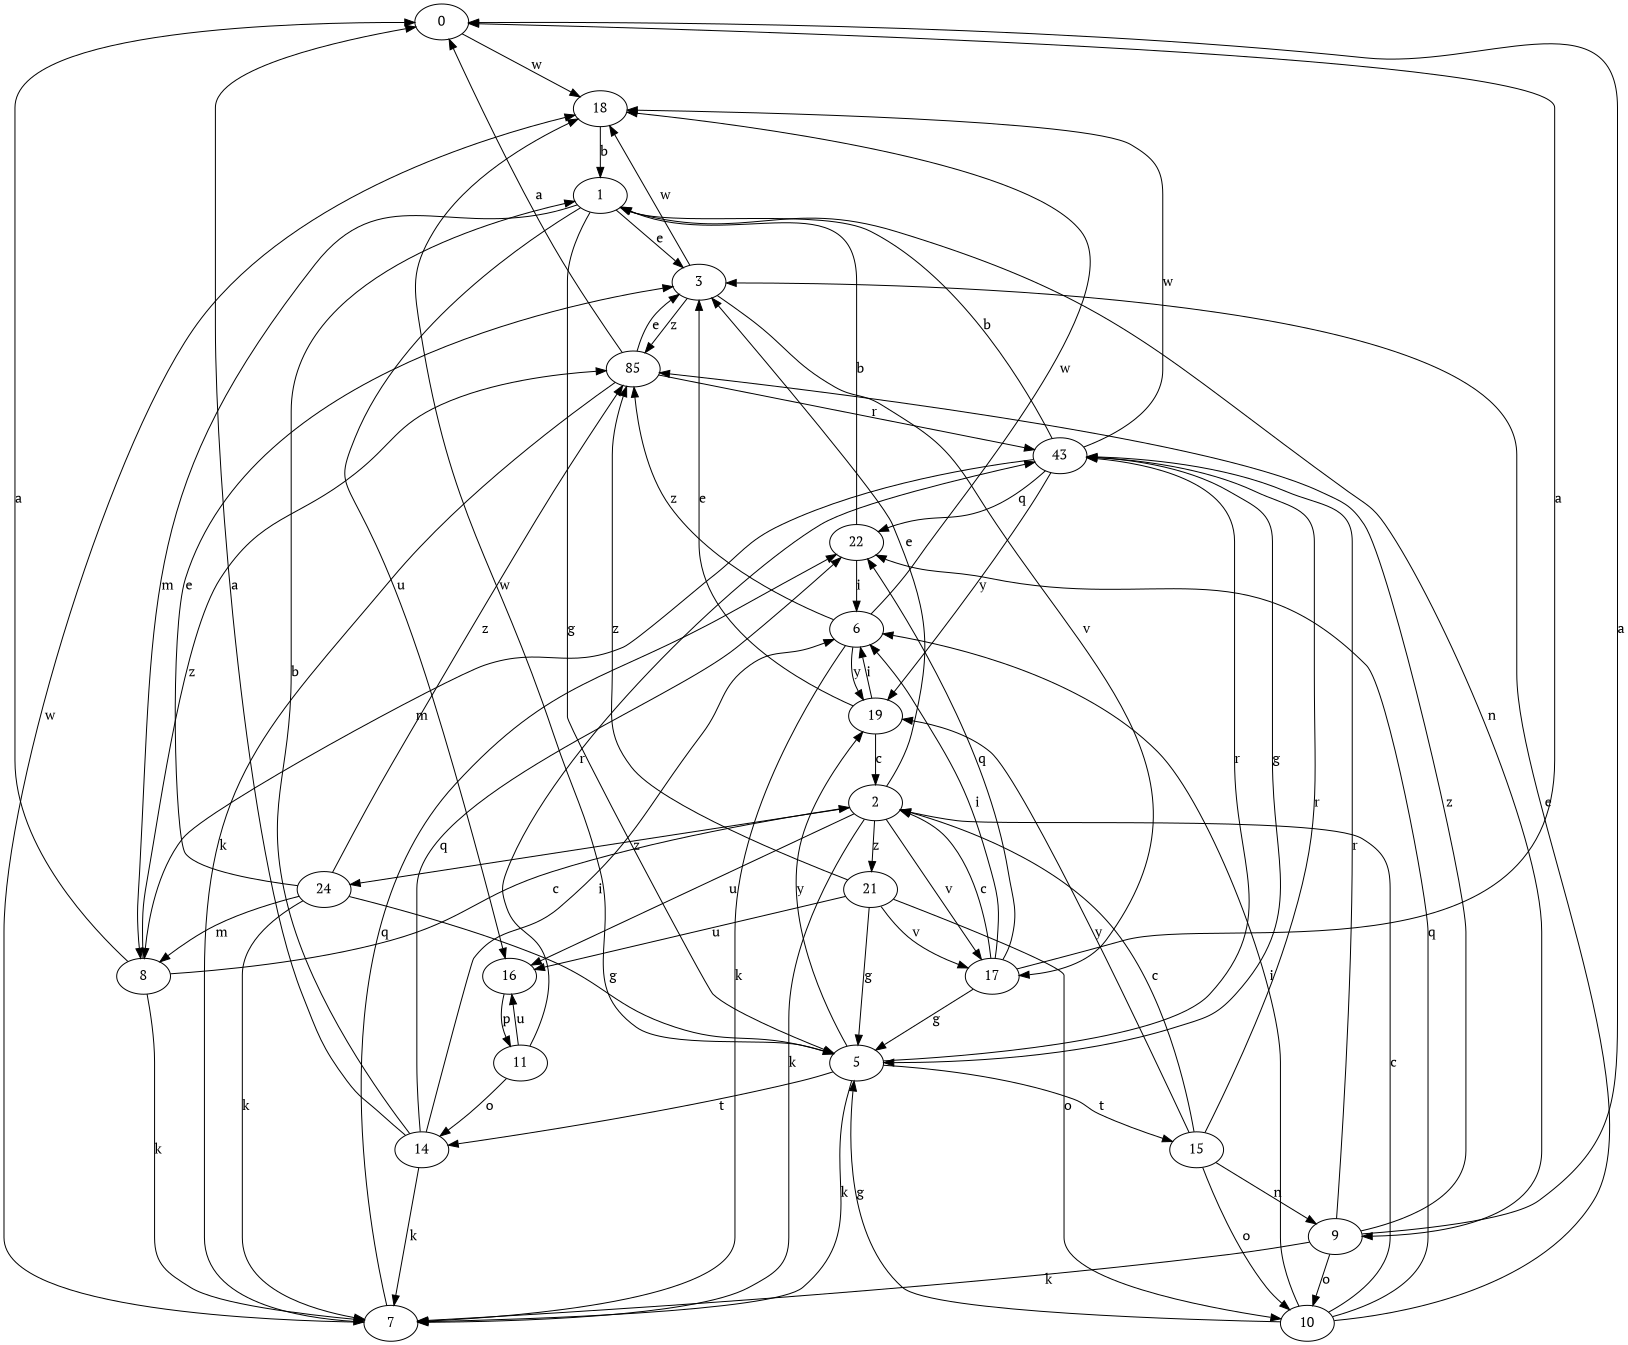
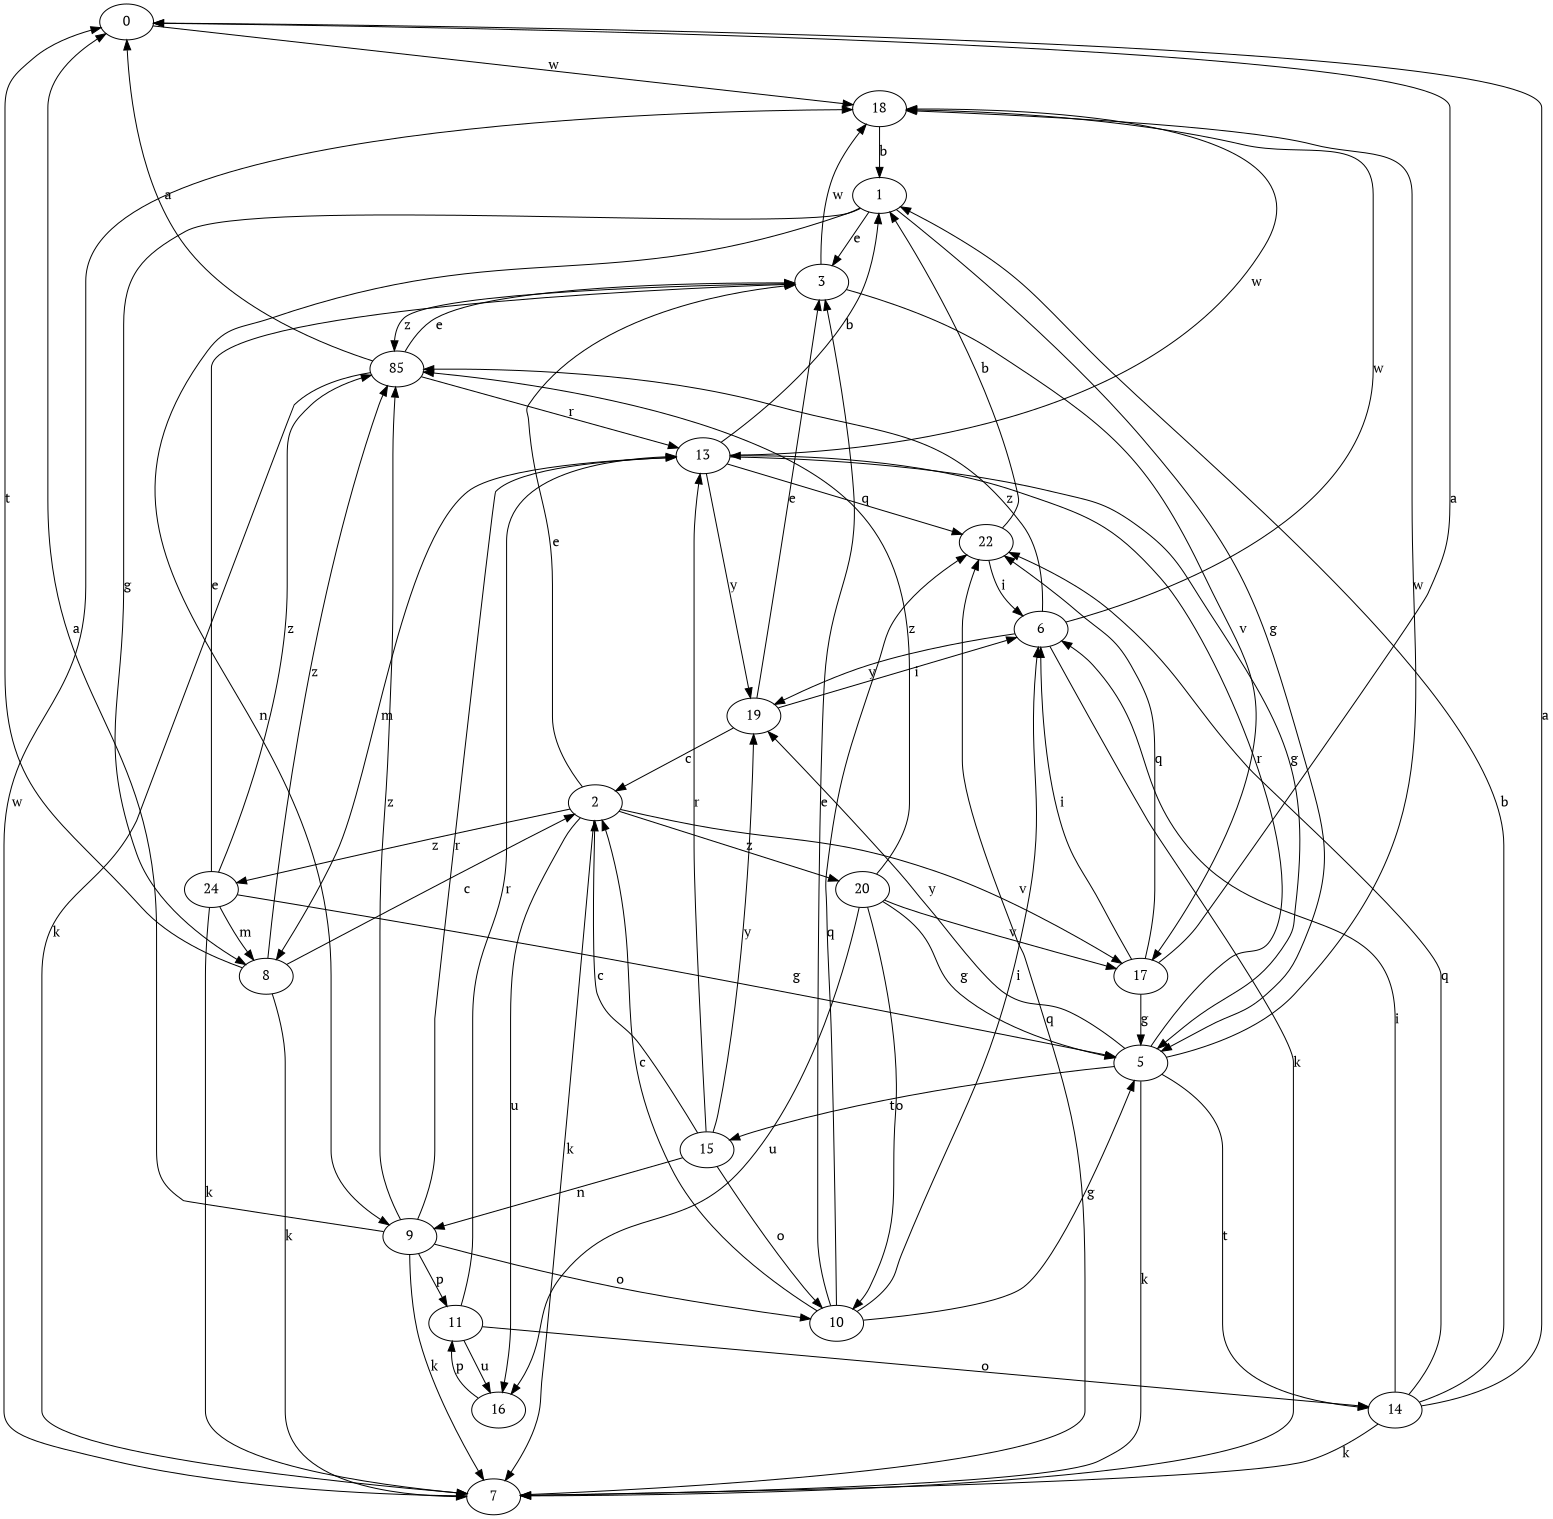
(1060, 456) -> (703, 456)
(18, 499) -> (8, 499)
(372, 536) -> none
(168, 586) -> (128, 586)
(969, 874) -> none
(871, 890) -> (863, 890)
none -> (430, 1276)
